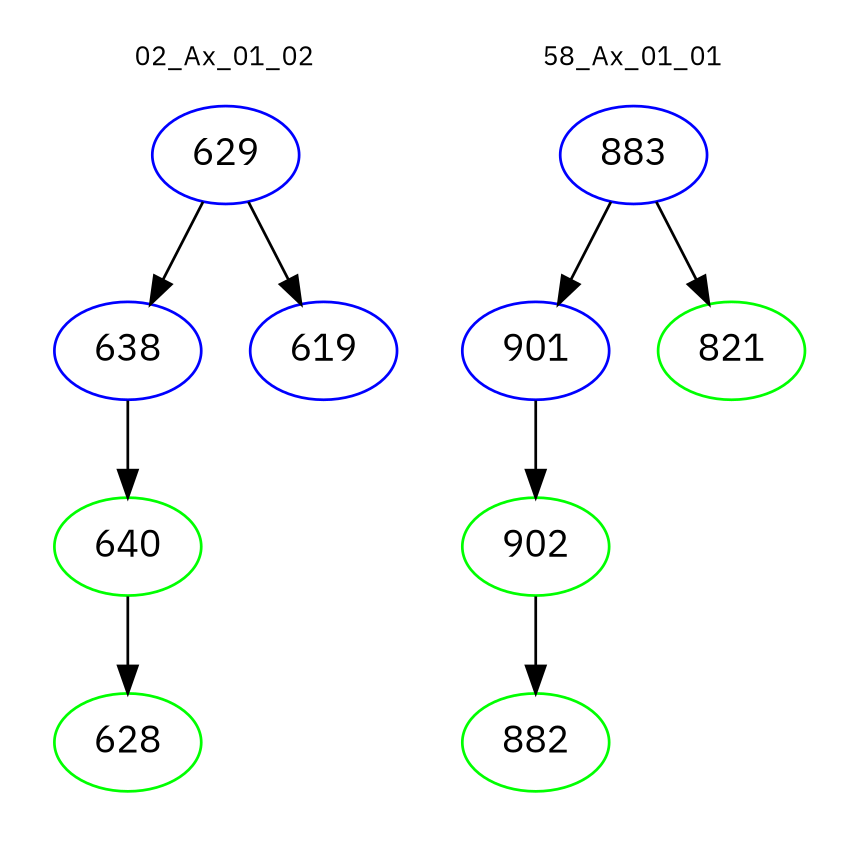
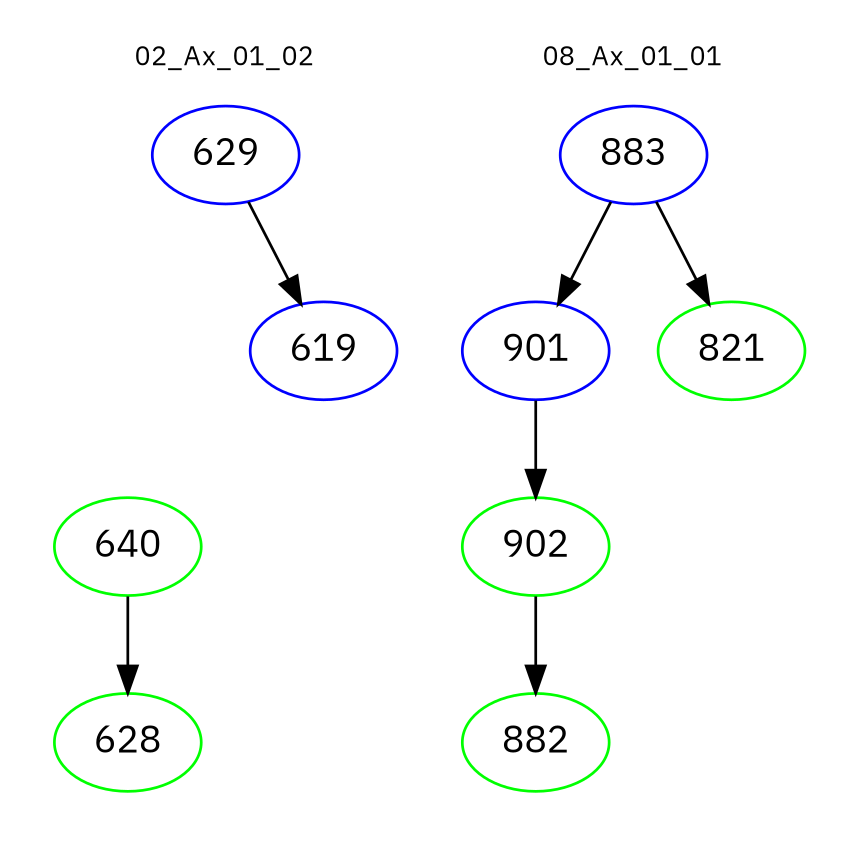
(634, 58) -> (634, 58)
(128, 351) -> none
